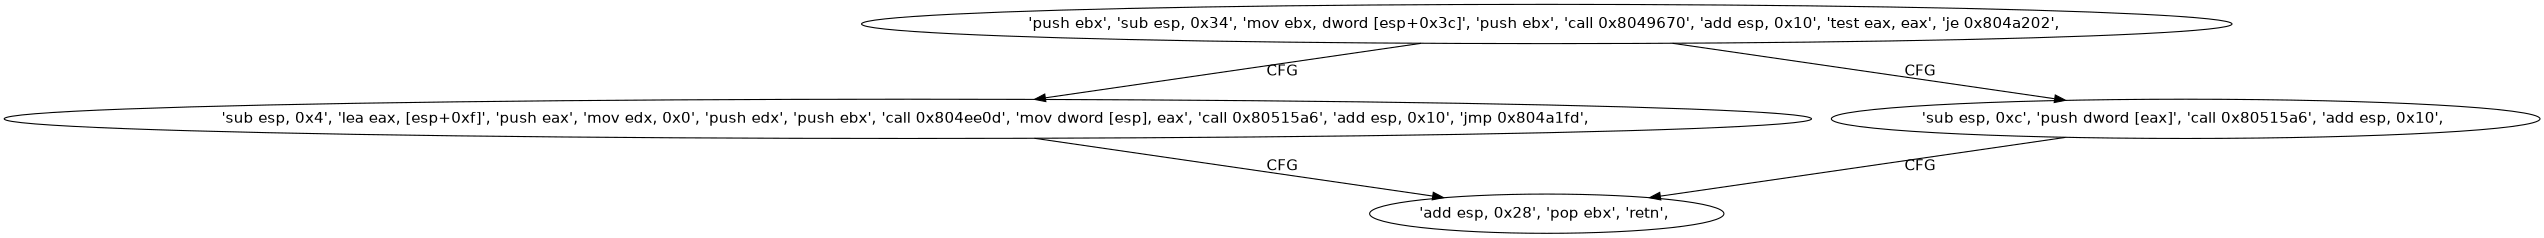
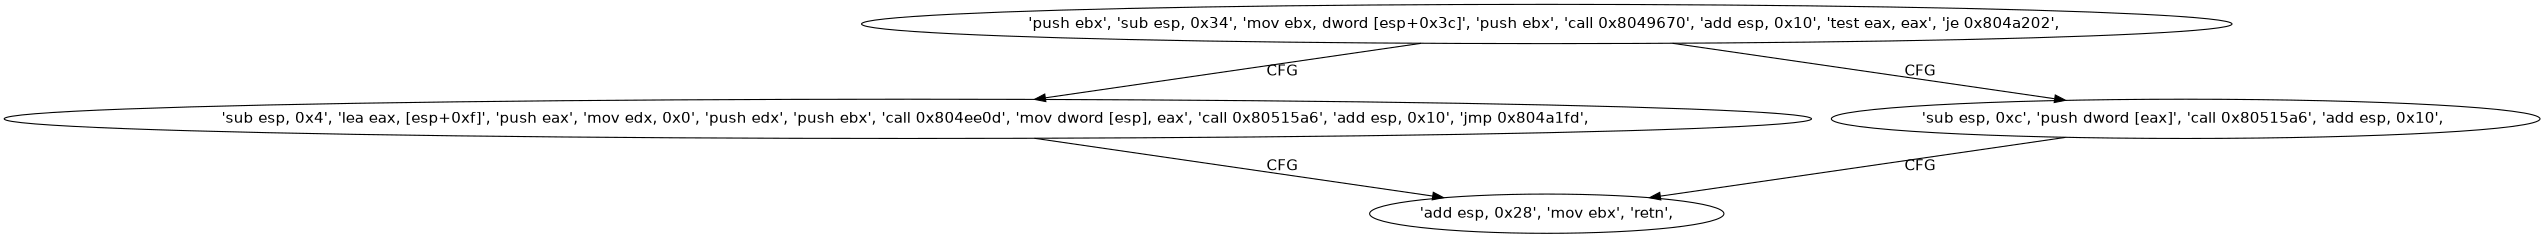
(1547, 214) -> (1547, 214)
